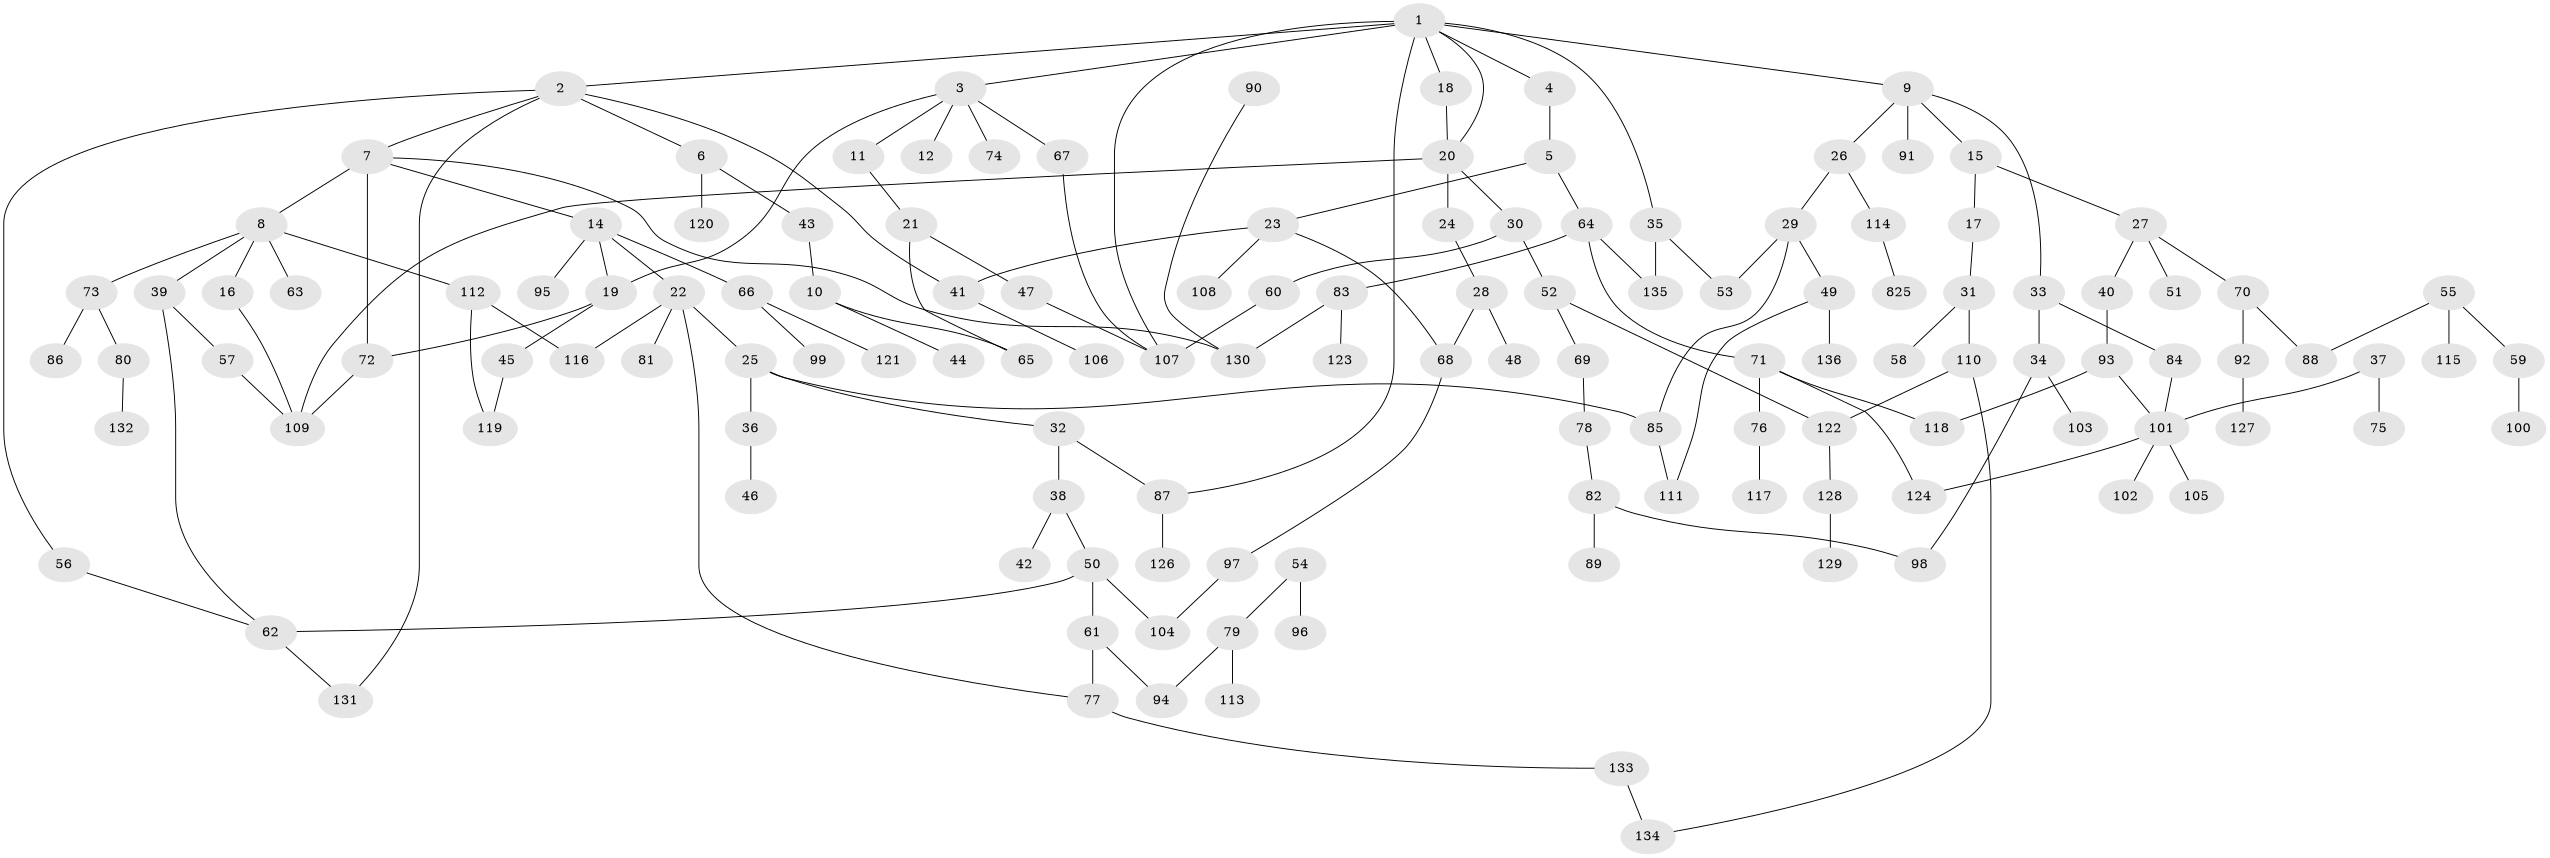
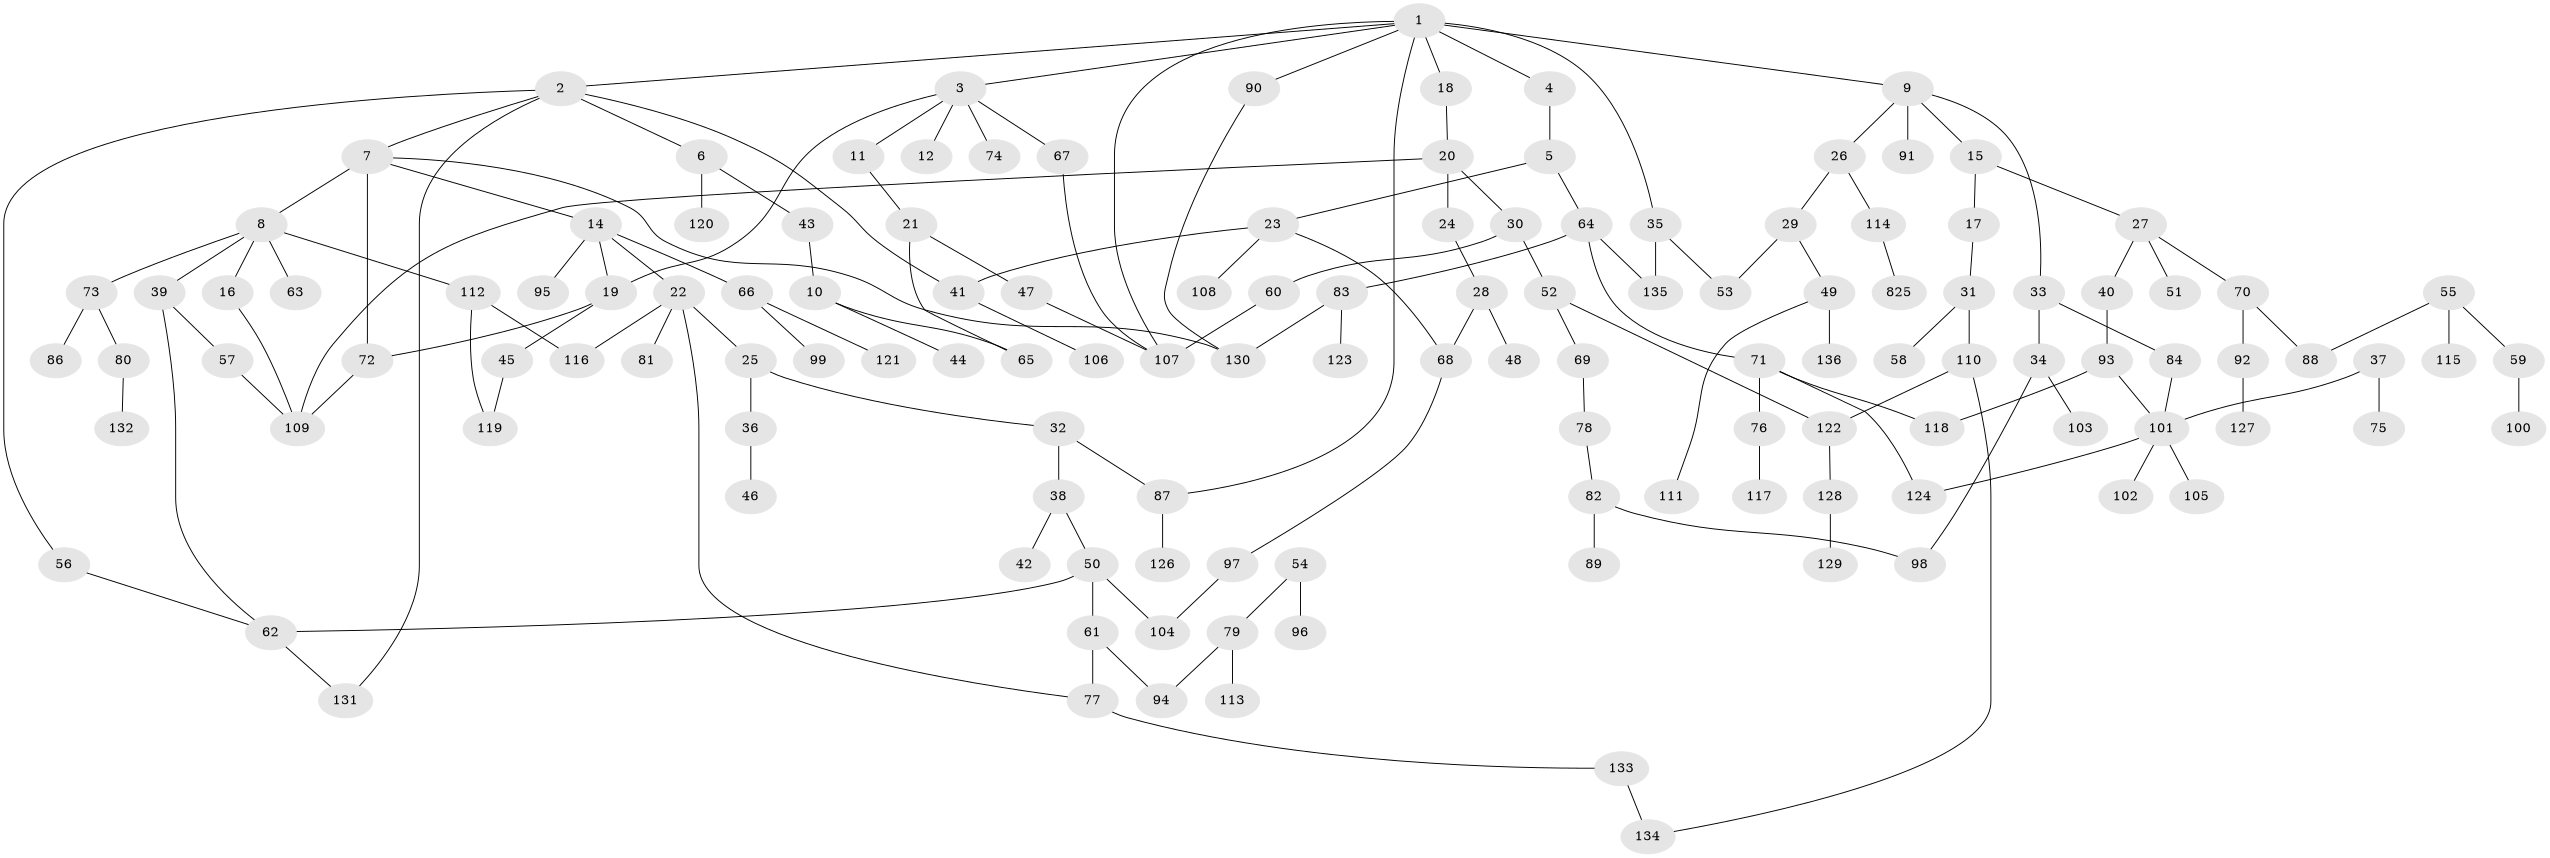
(1483, 81) -> (1337, 55)
(1656, 429) -> none
